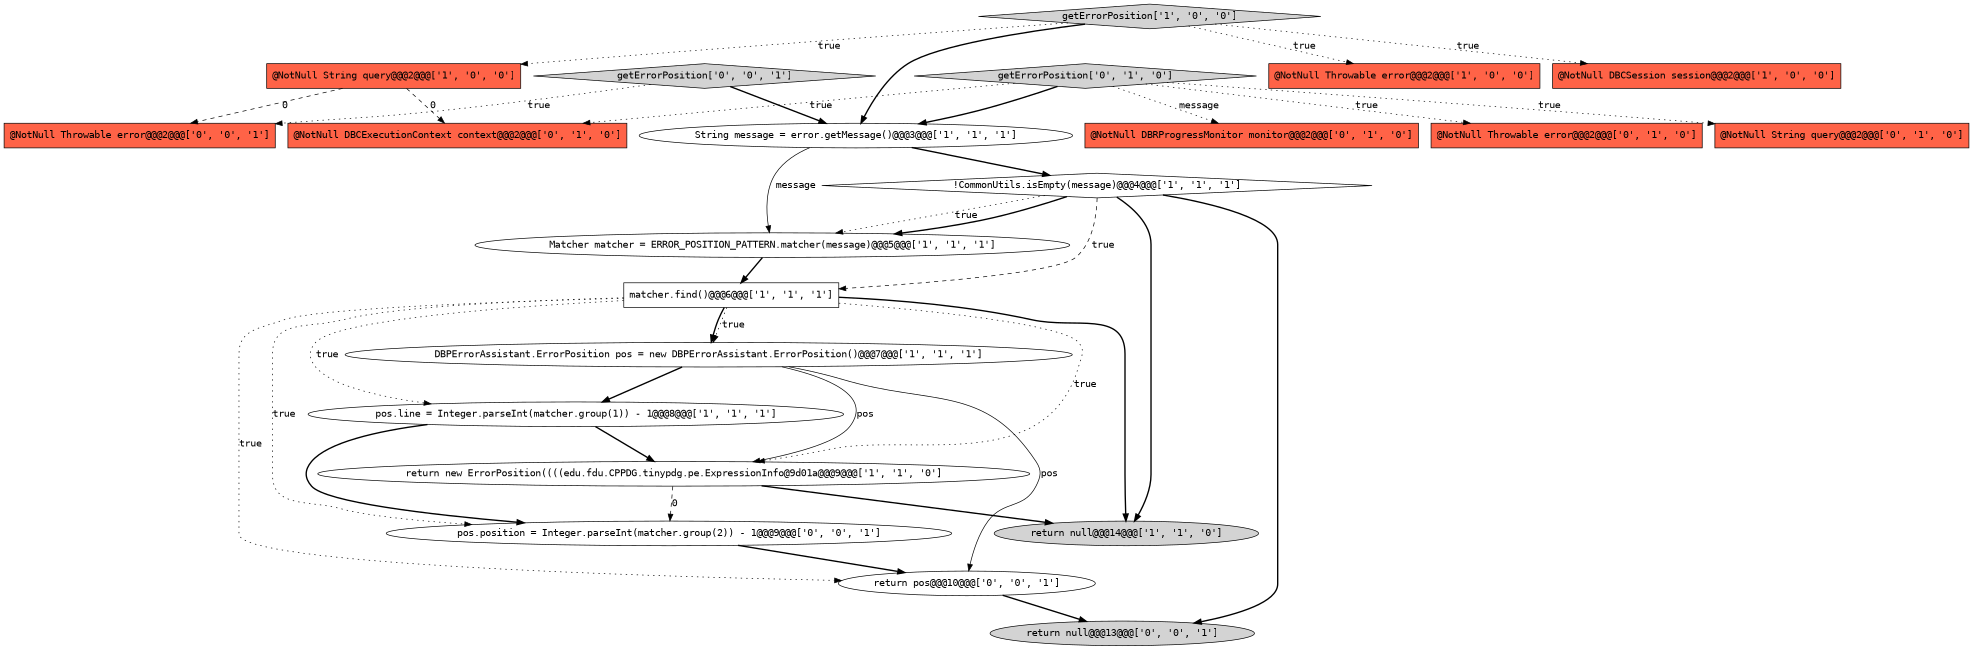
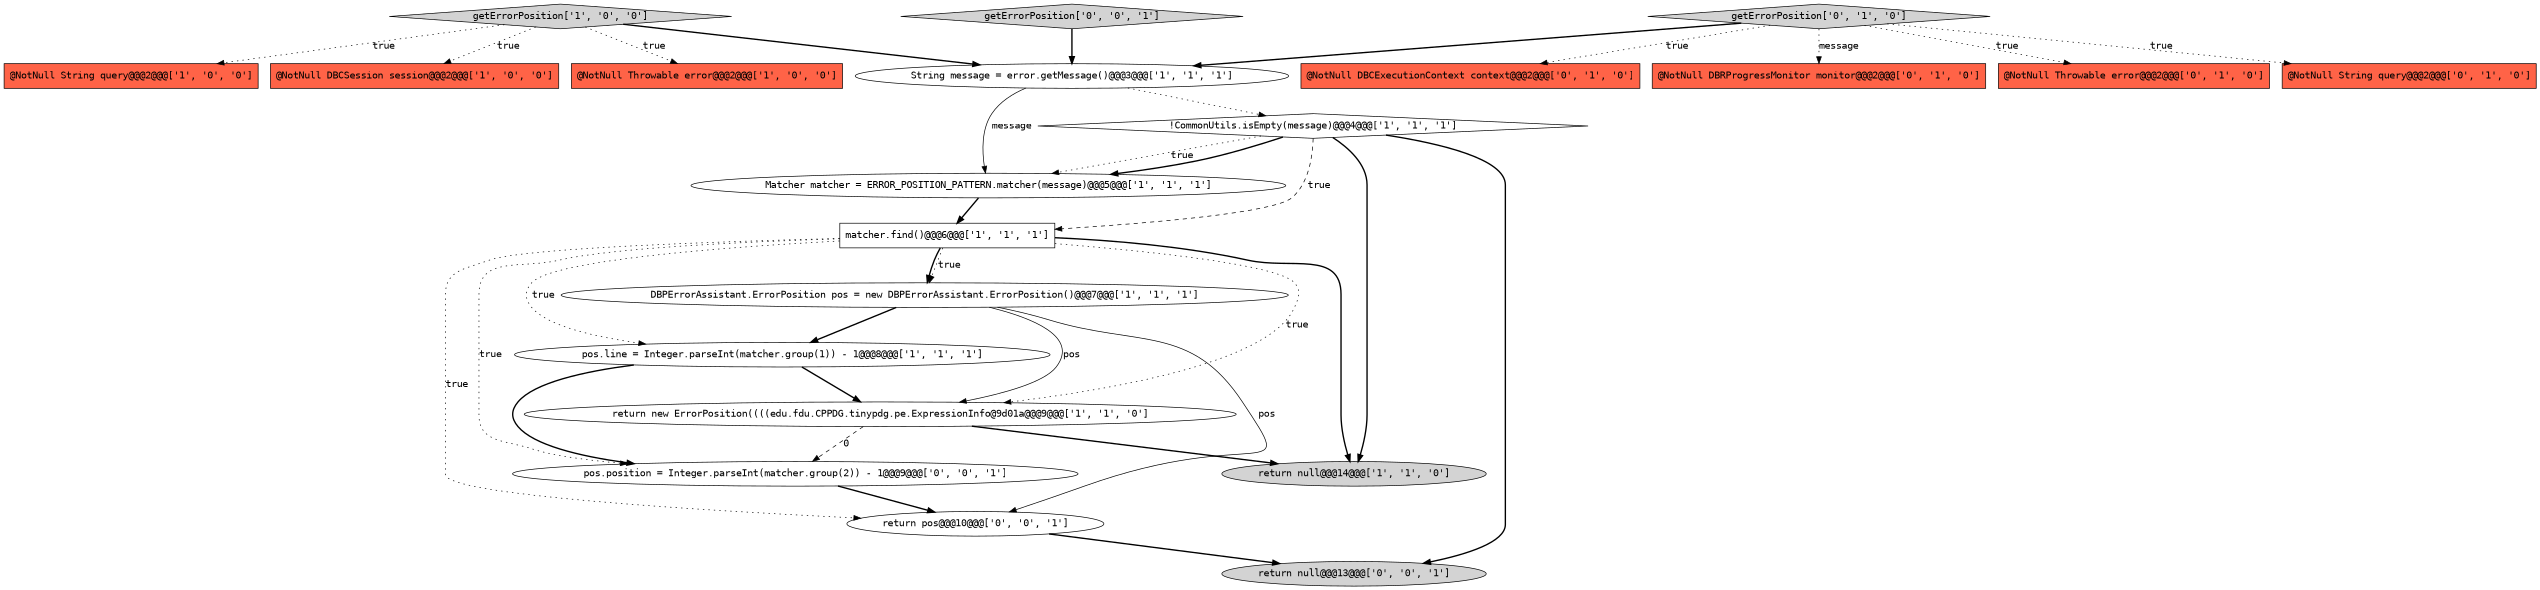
(423, 103) -> none
(140, 136) -> none
(977, 161) -> (1193, 101)
